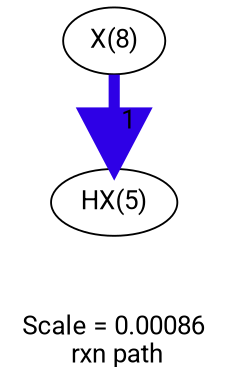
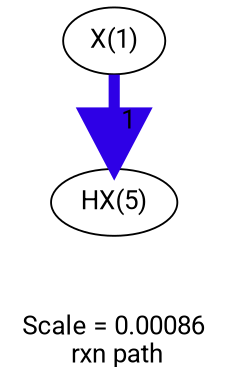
(114, 41) -> (114, 41)
